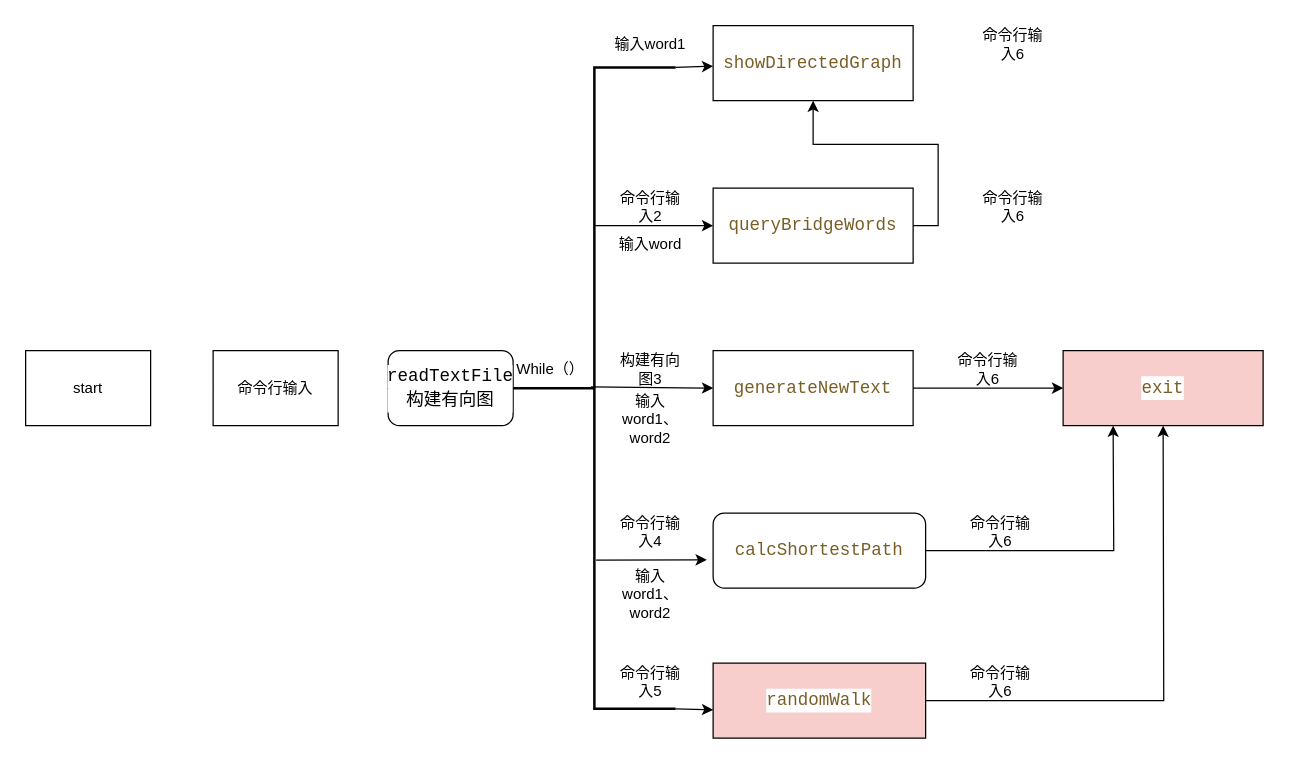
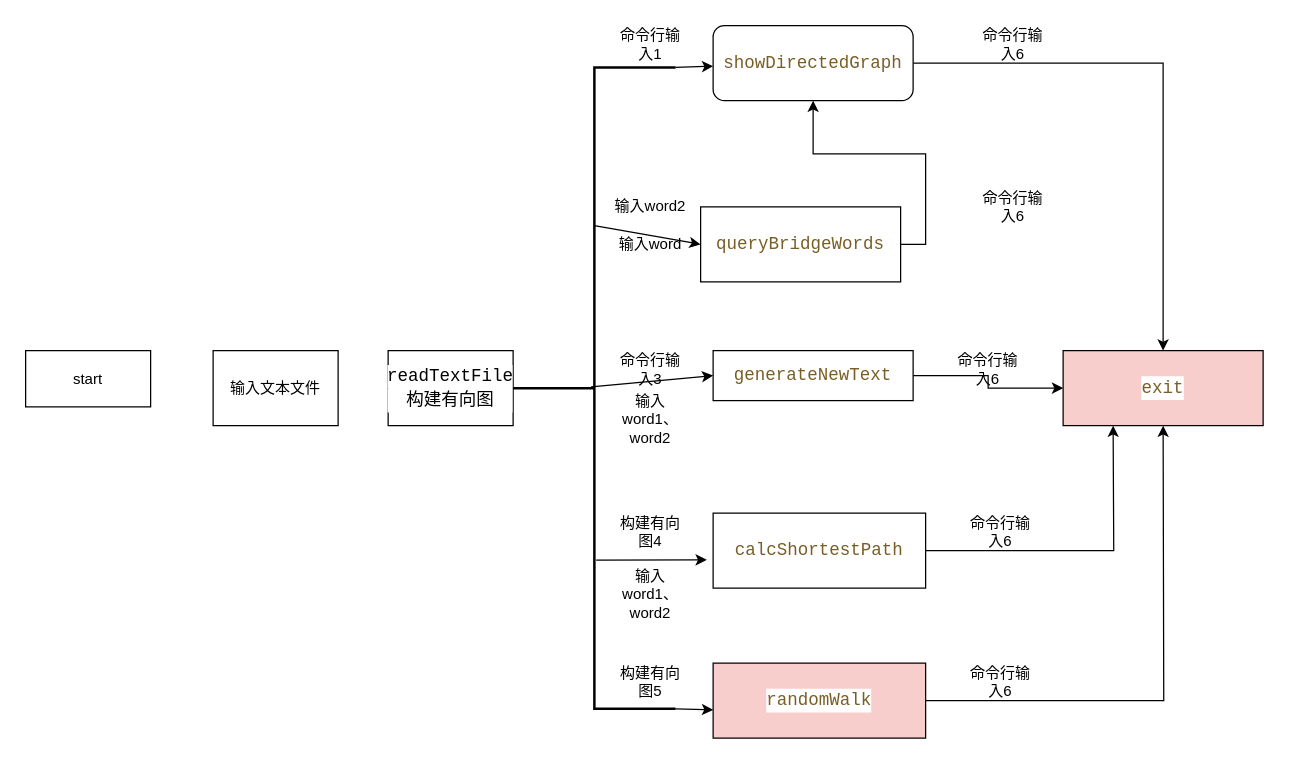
(651, 44) -> (651, 44)
(813, 63) -> (813, 63)
none -> (1163, 77)
(651, 207) -> (651, 207)
(813, 226) -> (801, 244)
(551, 369) -> none
(651, 369) -> (651, 369)
(88, 388) -> (88, 379)
(276, 388) -> (276, 388)
(451, 388) -> (451, 388)
(813, 388) -> (813, 376)
(651, 532) -> (651, 532)
(819, 551) -> (819, 551)
(651, 682) -> (651, 682)
